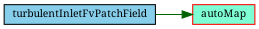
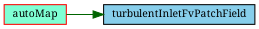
(169, 15) -> (80, 15)
